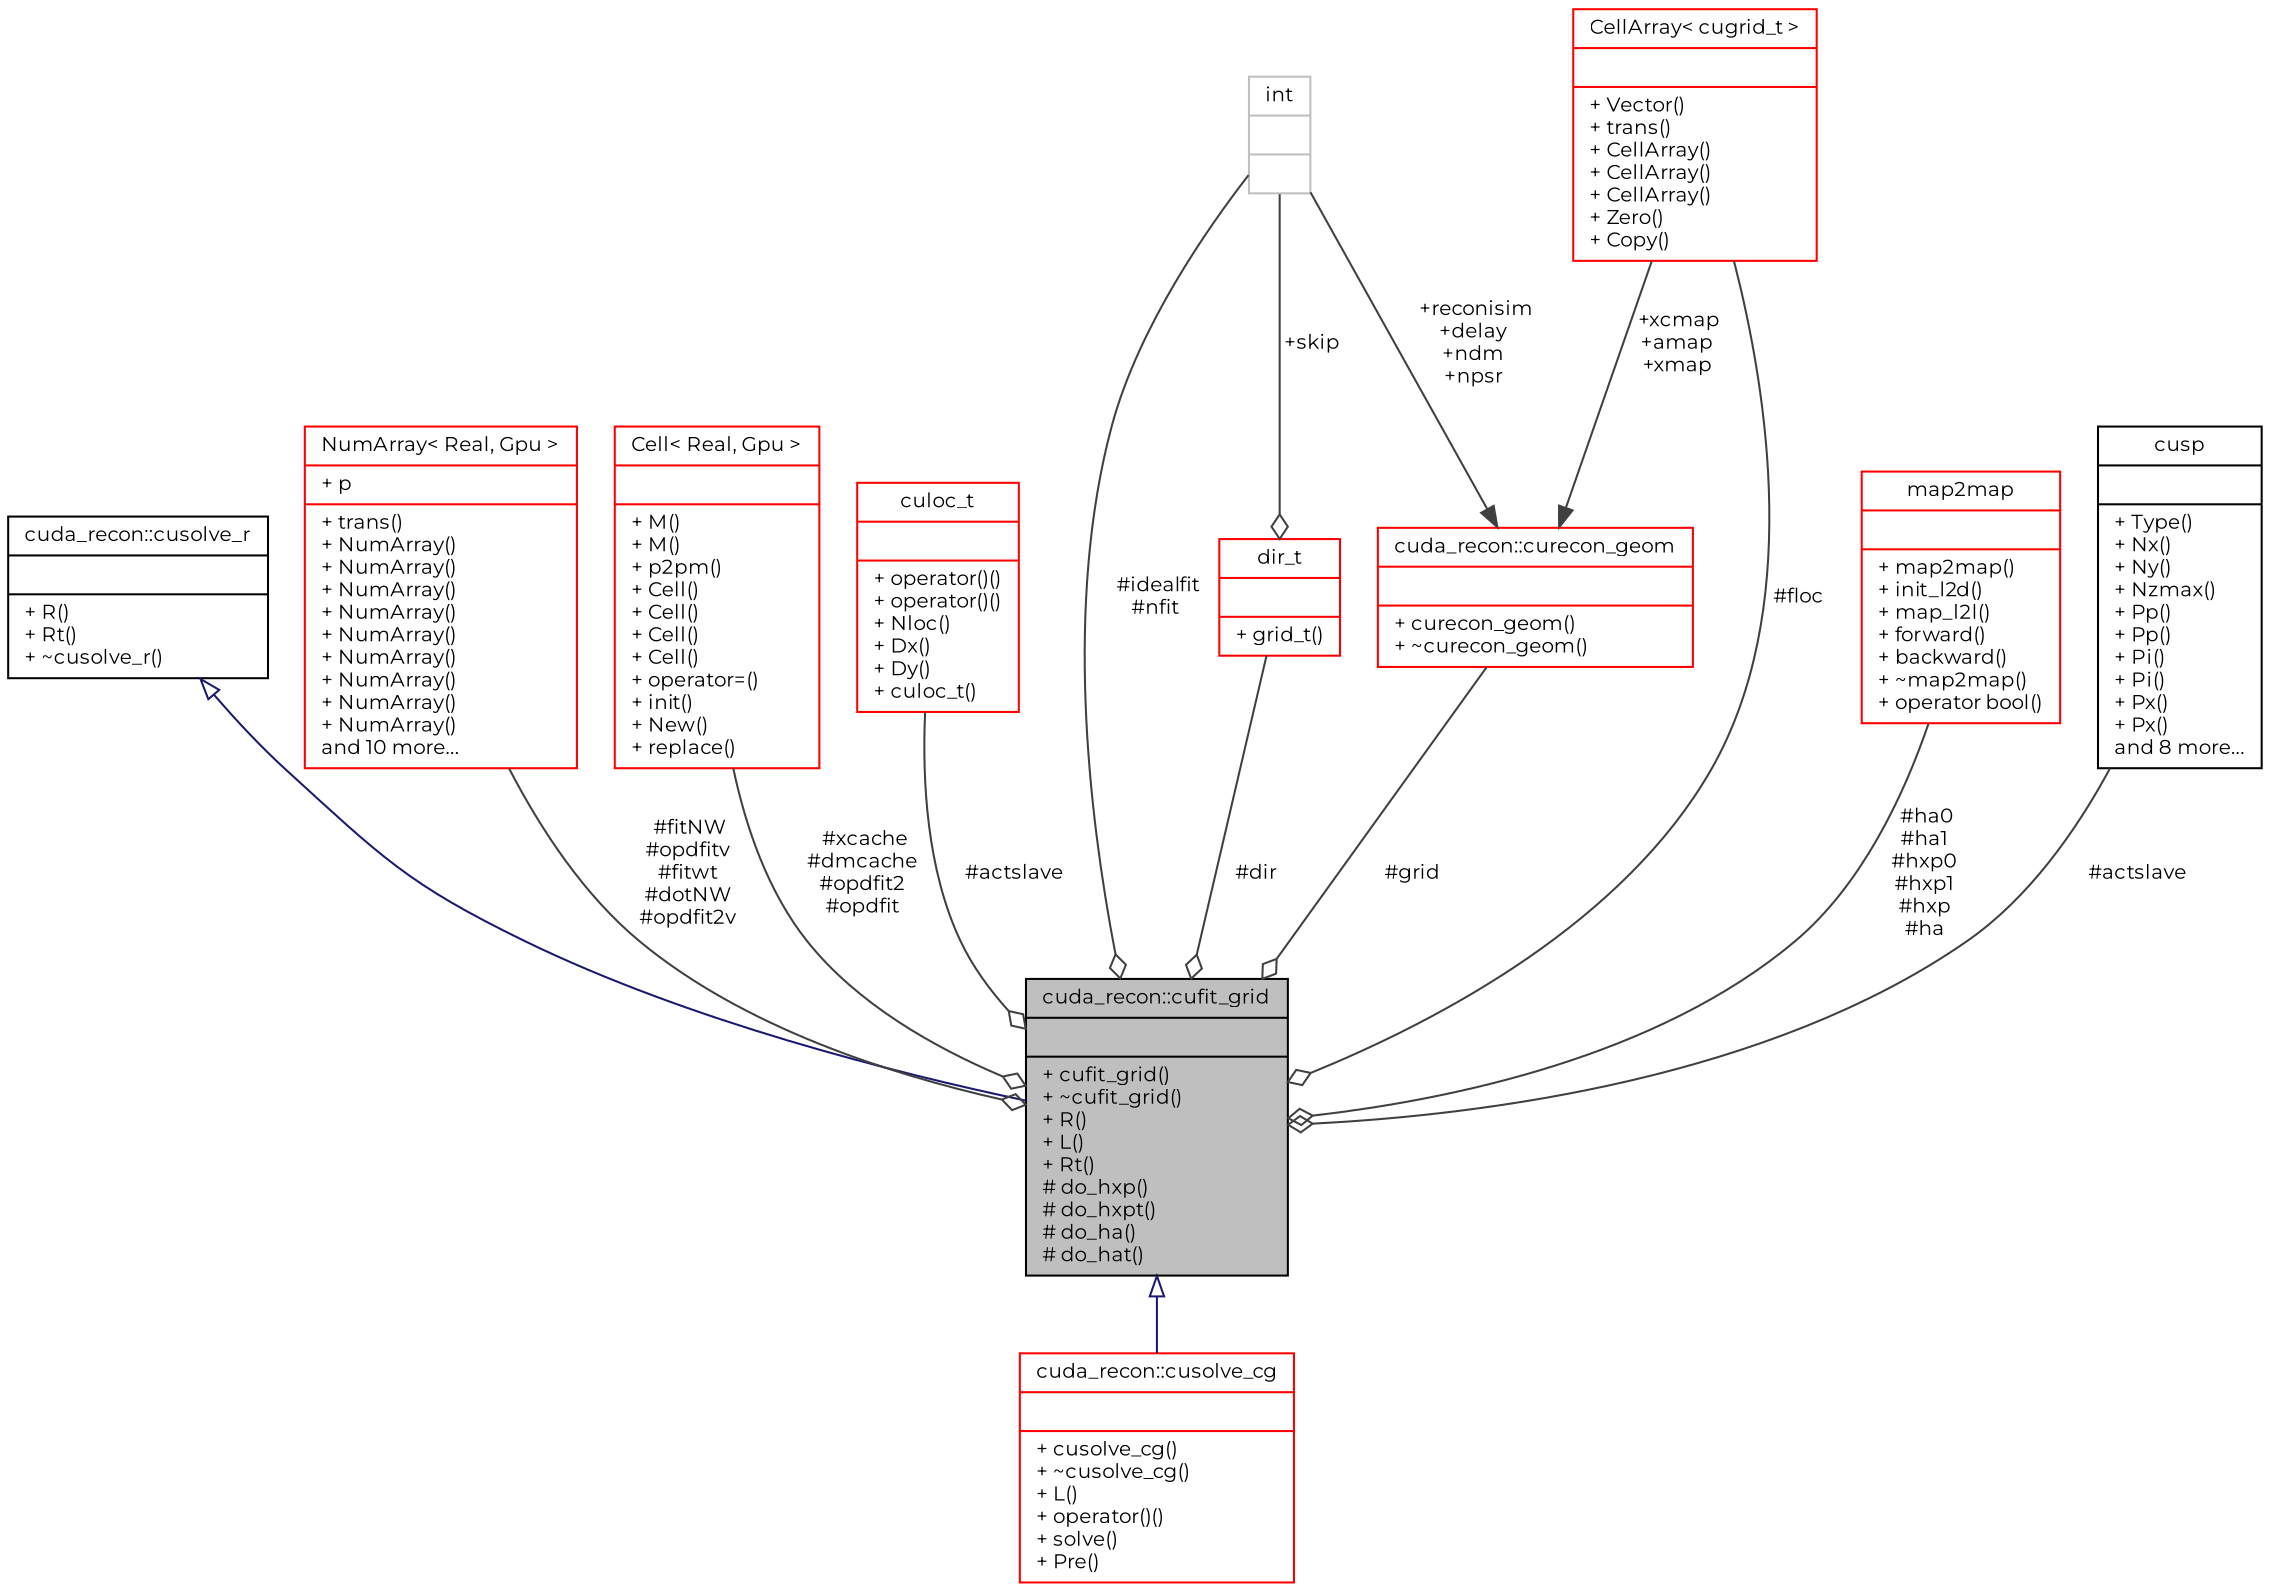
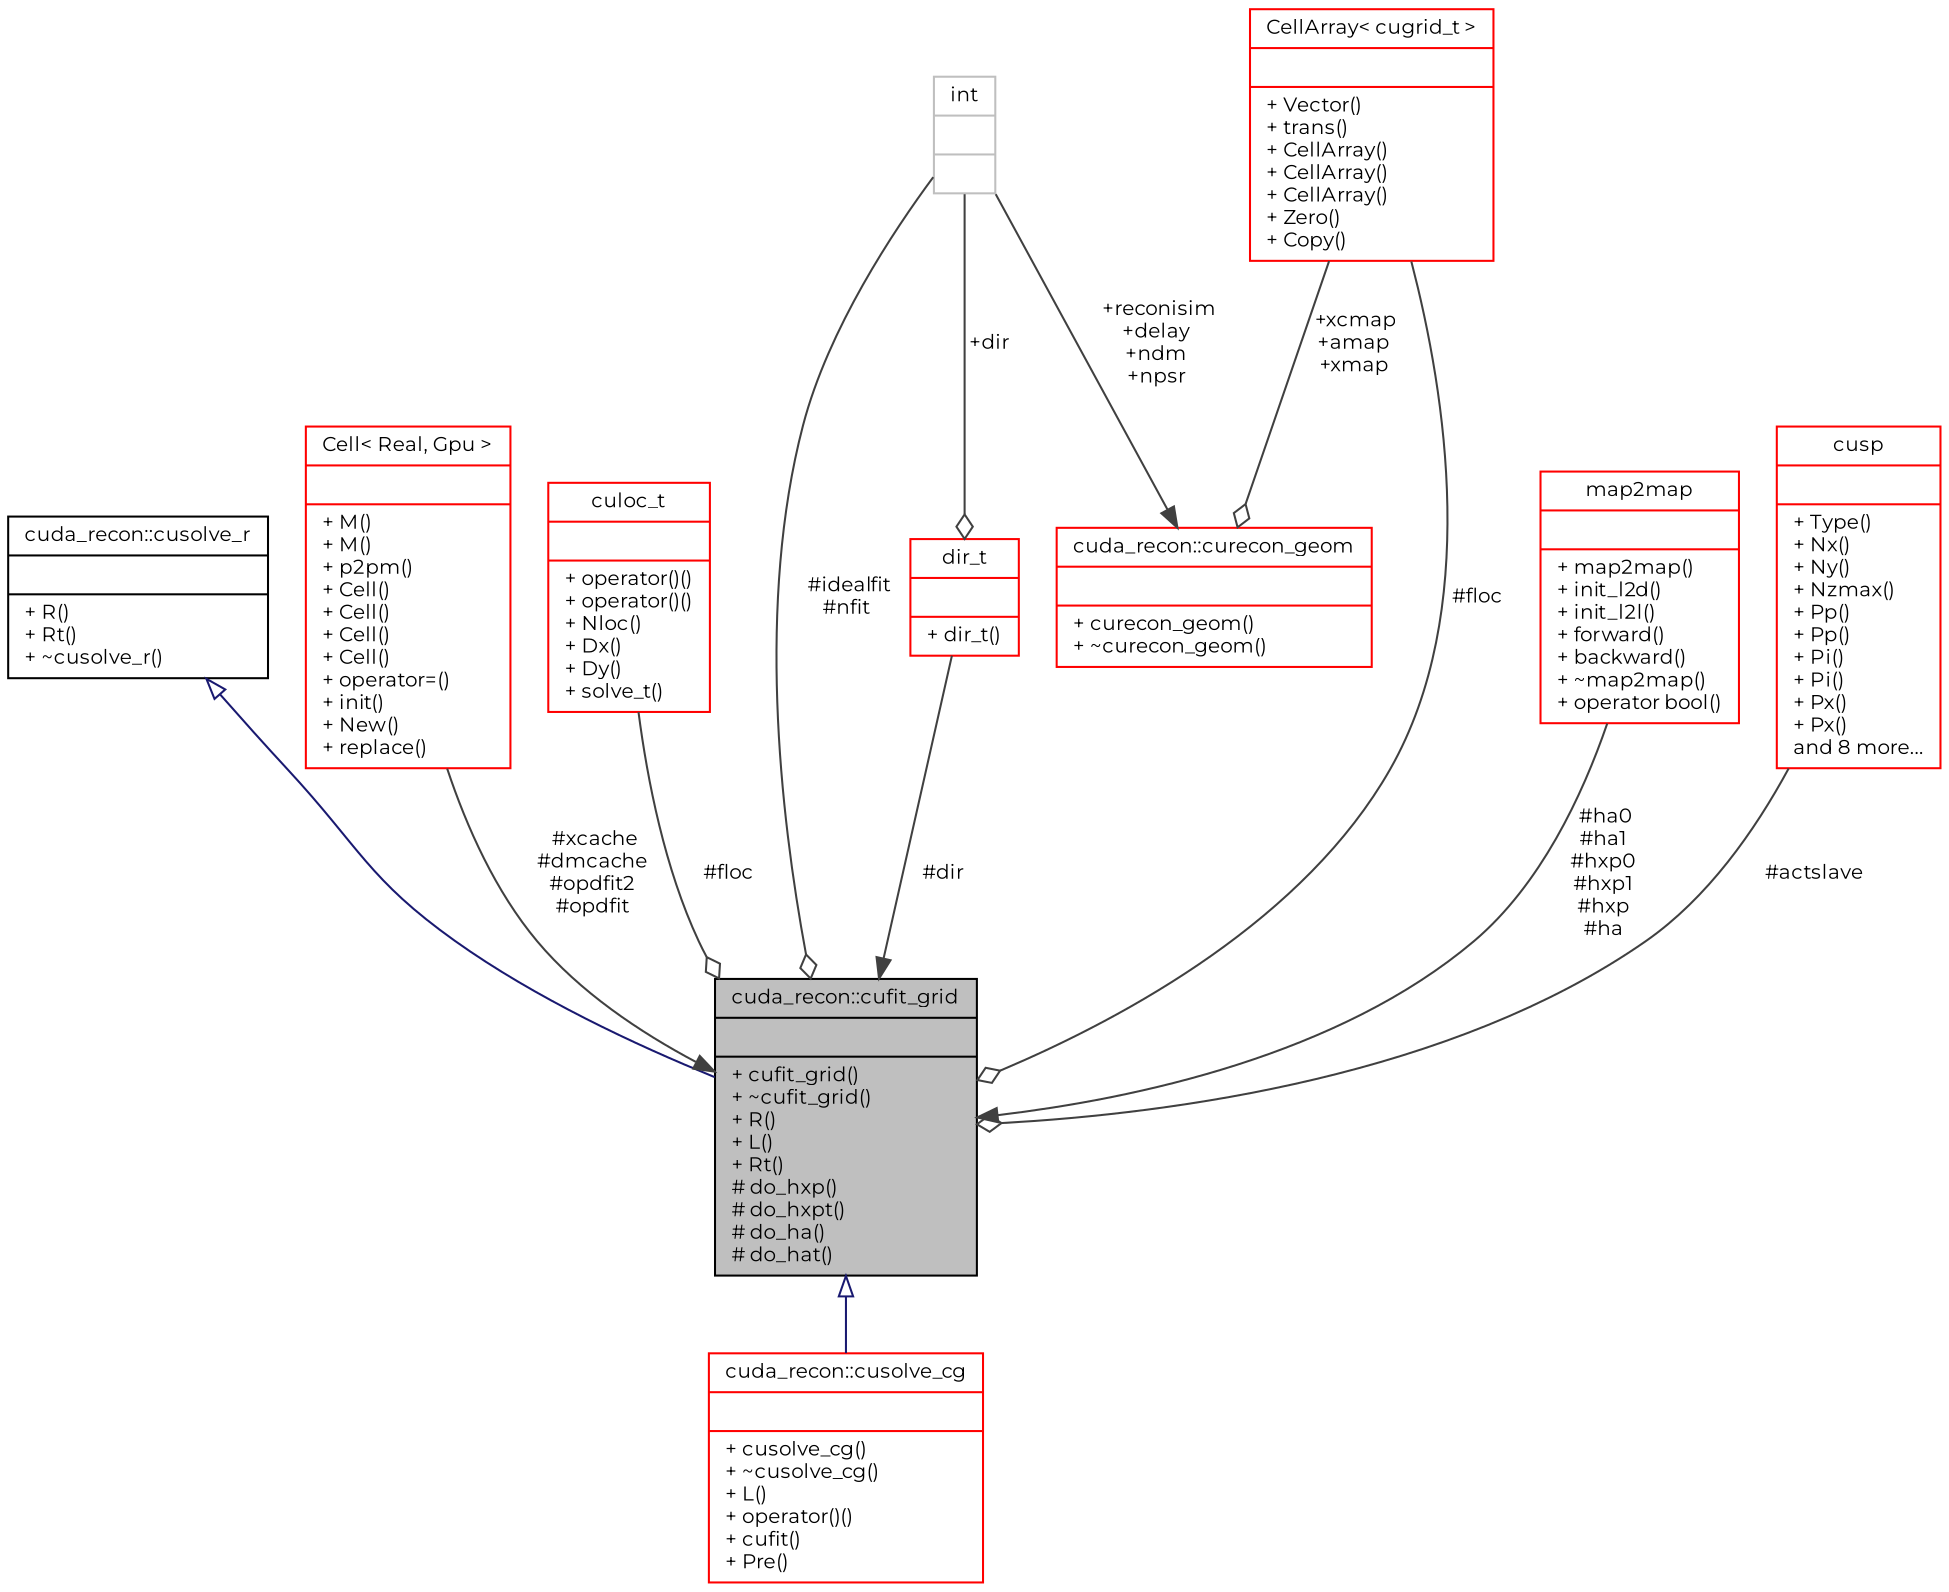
(1310, 344) -> (987, 344)
(1609, 384) -> (1287, 382)
(441, 597) -> none
(2180, 597) -> (1859, 597)
(1934, 613) -> (1607, 613)
(1280, 635) -> (965, 635)
(926, 691) -> (615, 691)
(1232, 805) -> (918, 807)
(1382, 813) -> none
(1013, 874) -> (727, 874)
(824, 960) -> (539, 943)
(1686, 1012) -> (1367, 1011)
(1077, 1539) -> (763, 1539)
